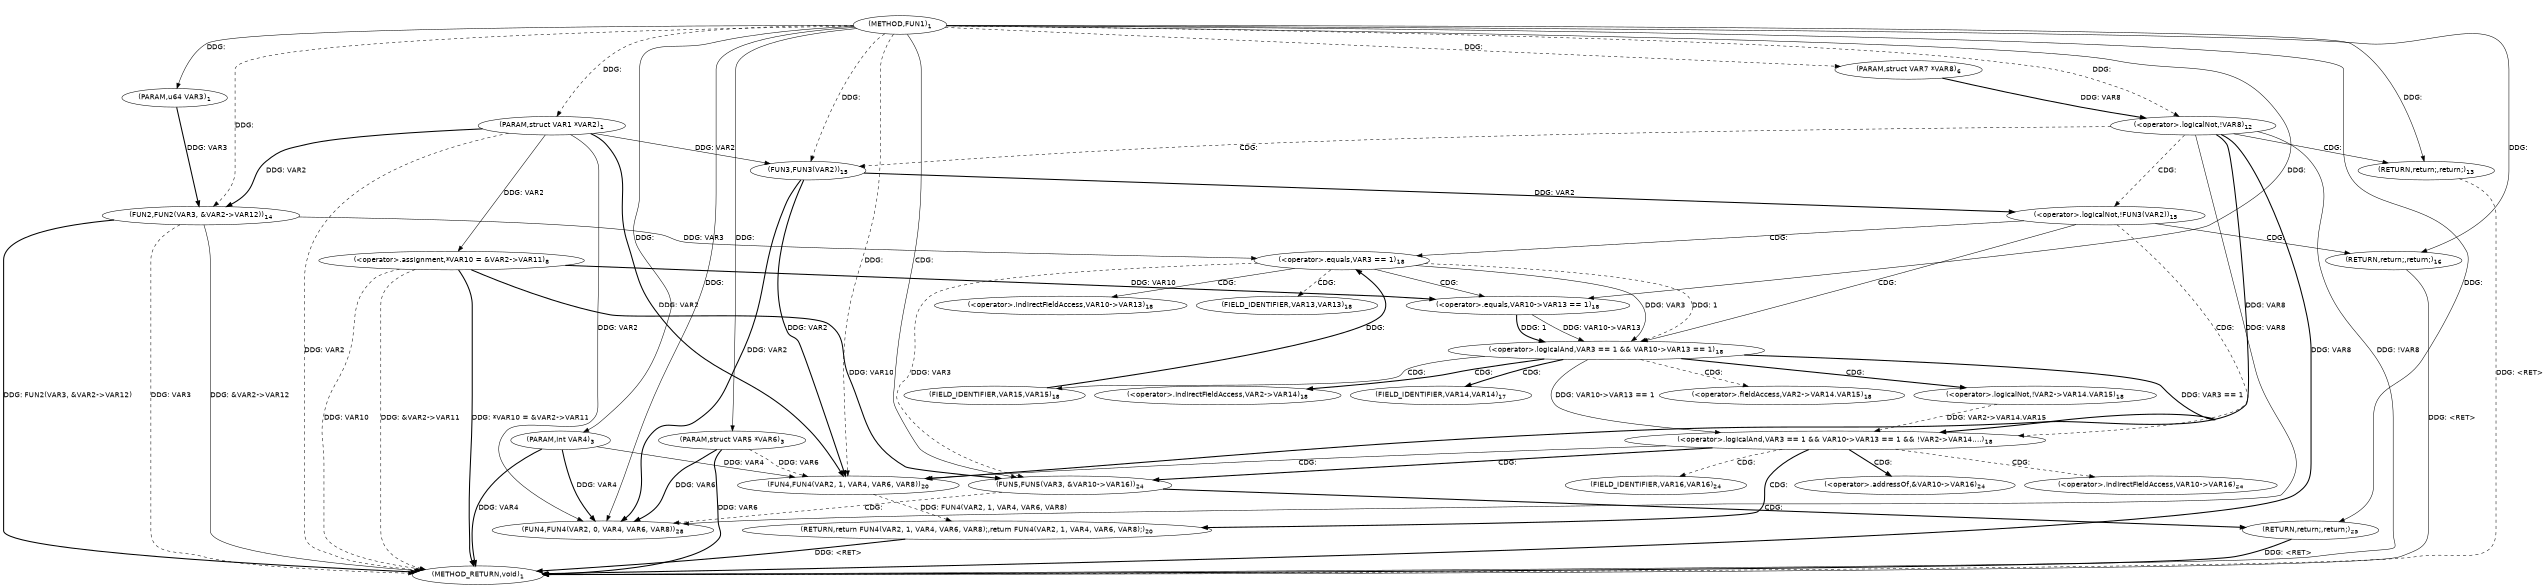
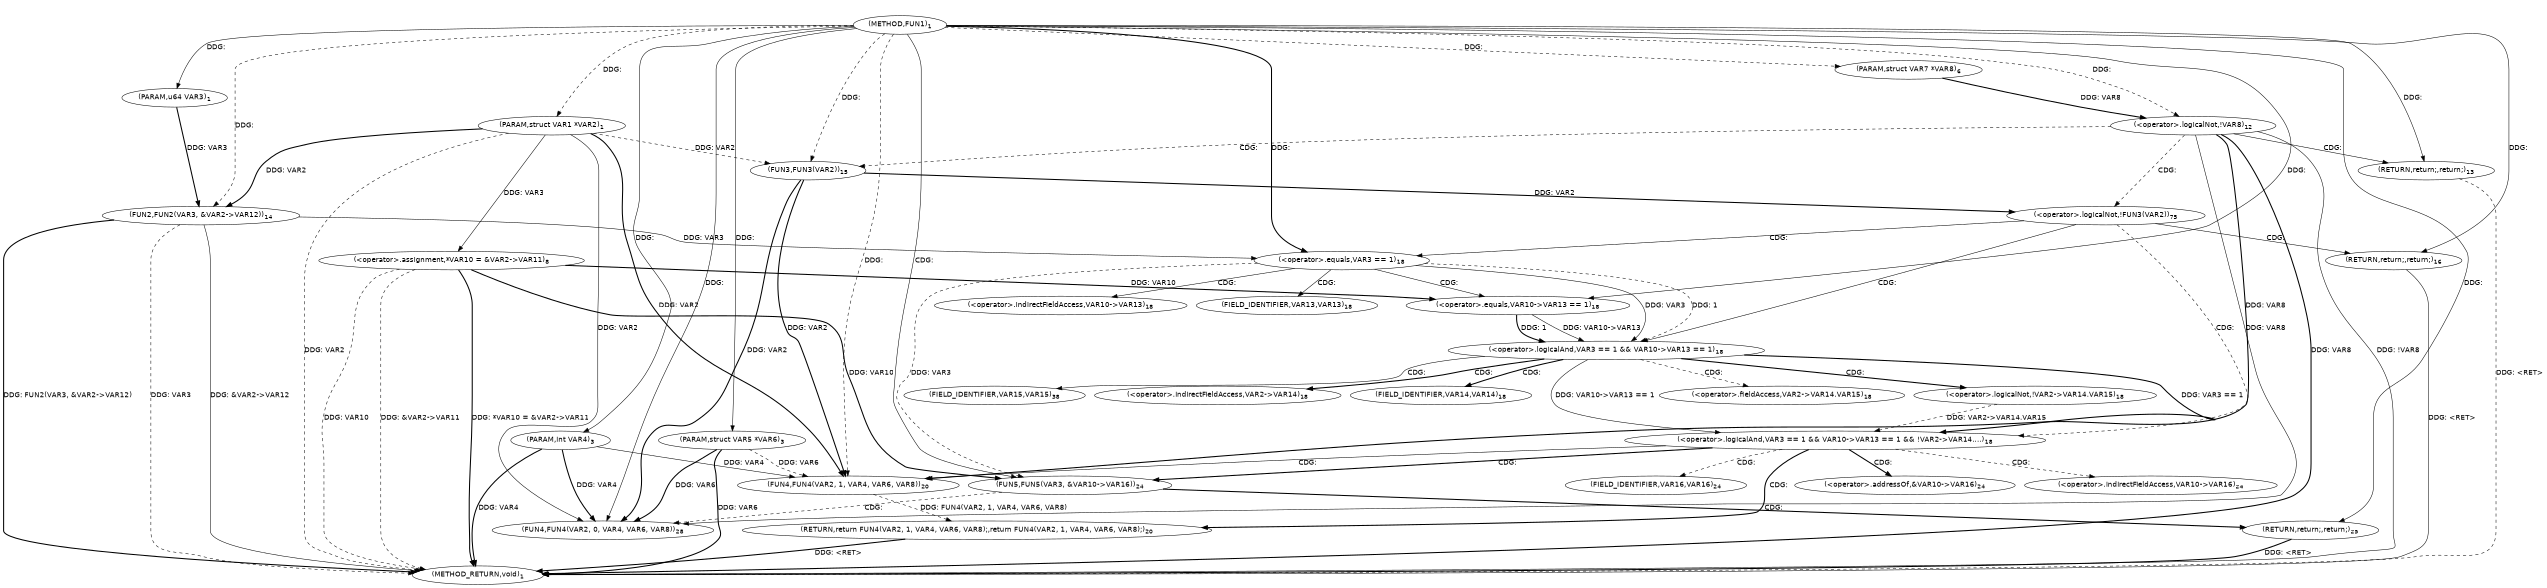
(679, 148) -> (679, 148)
(524, 193) -> (524, 193)
(2174, 215) -> (2174, 215)
(1317, 281) -> (1317, 281)
(1243, 356) -> (1209, 45)
(1056, 395) -> (1056, 395)
(1502, 395) -> (1502, 395)
